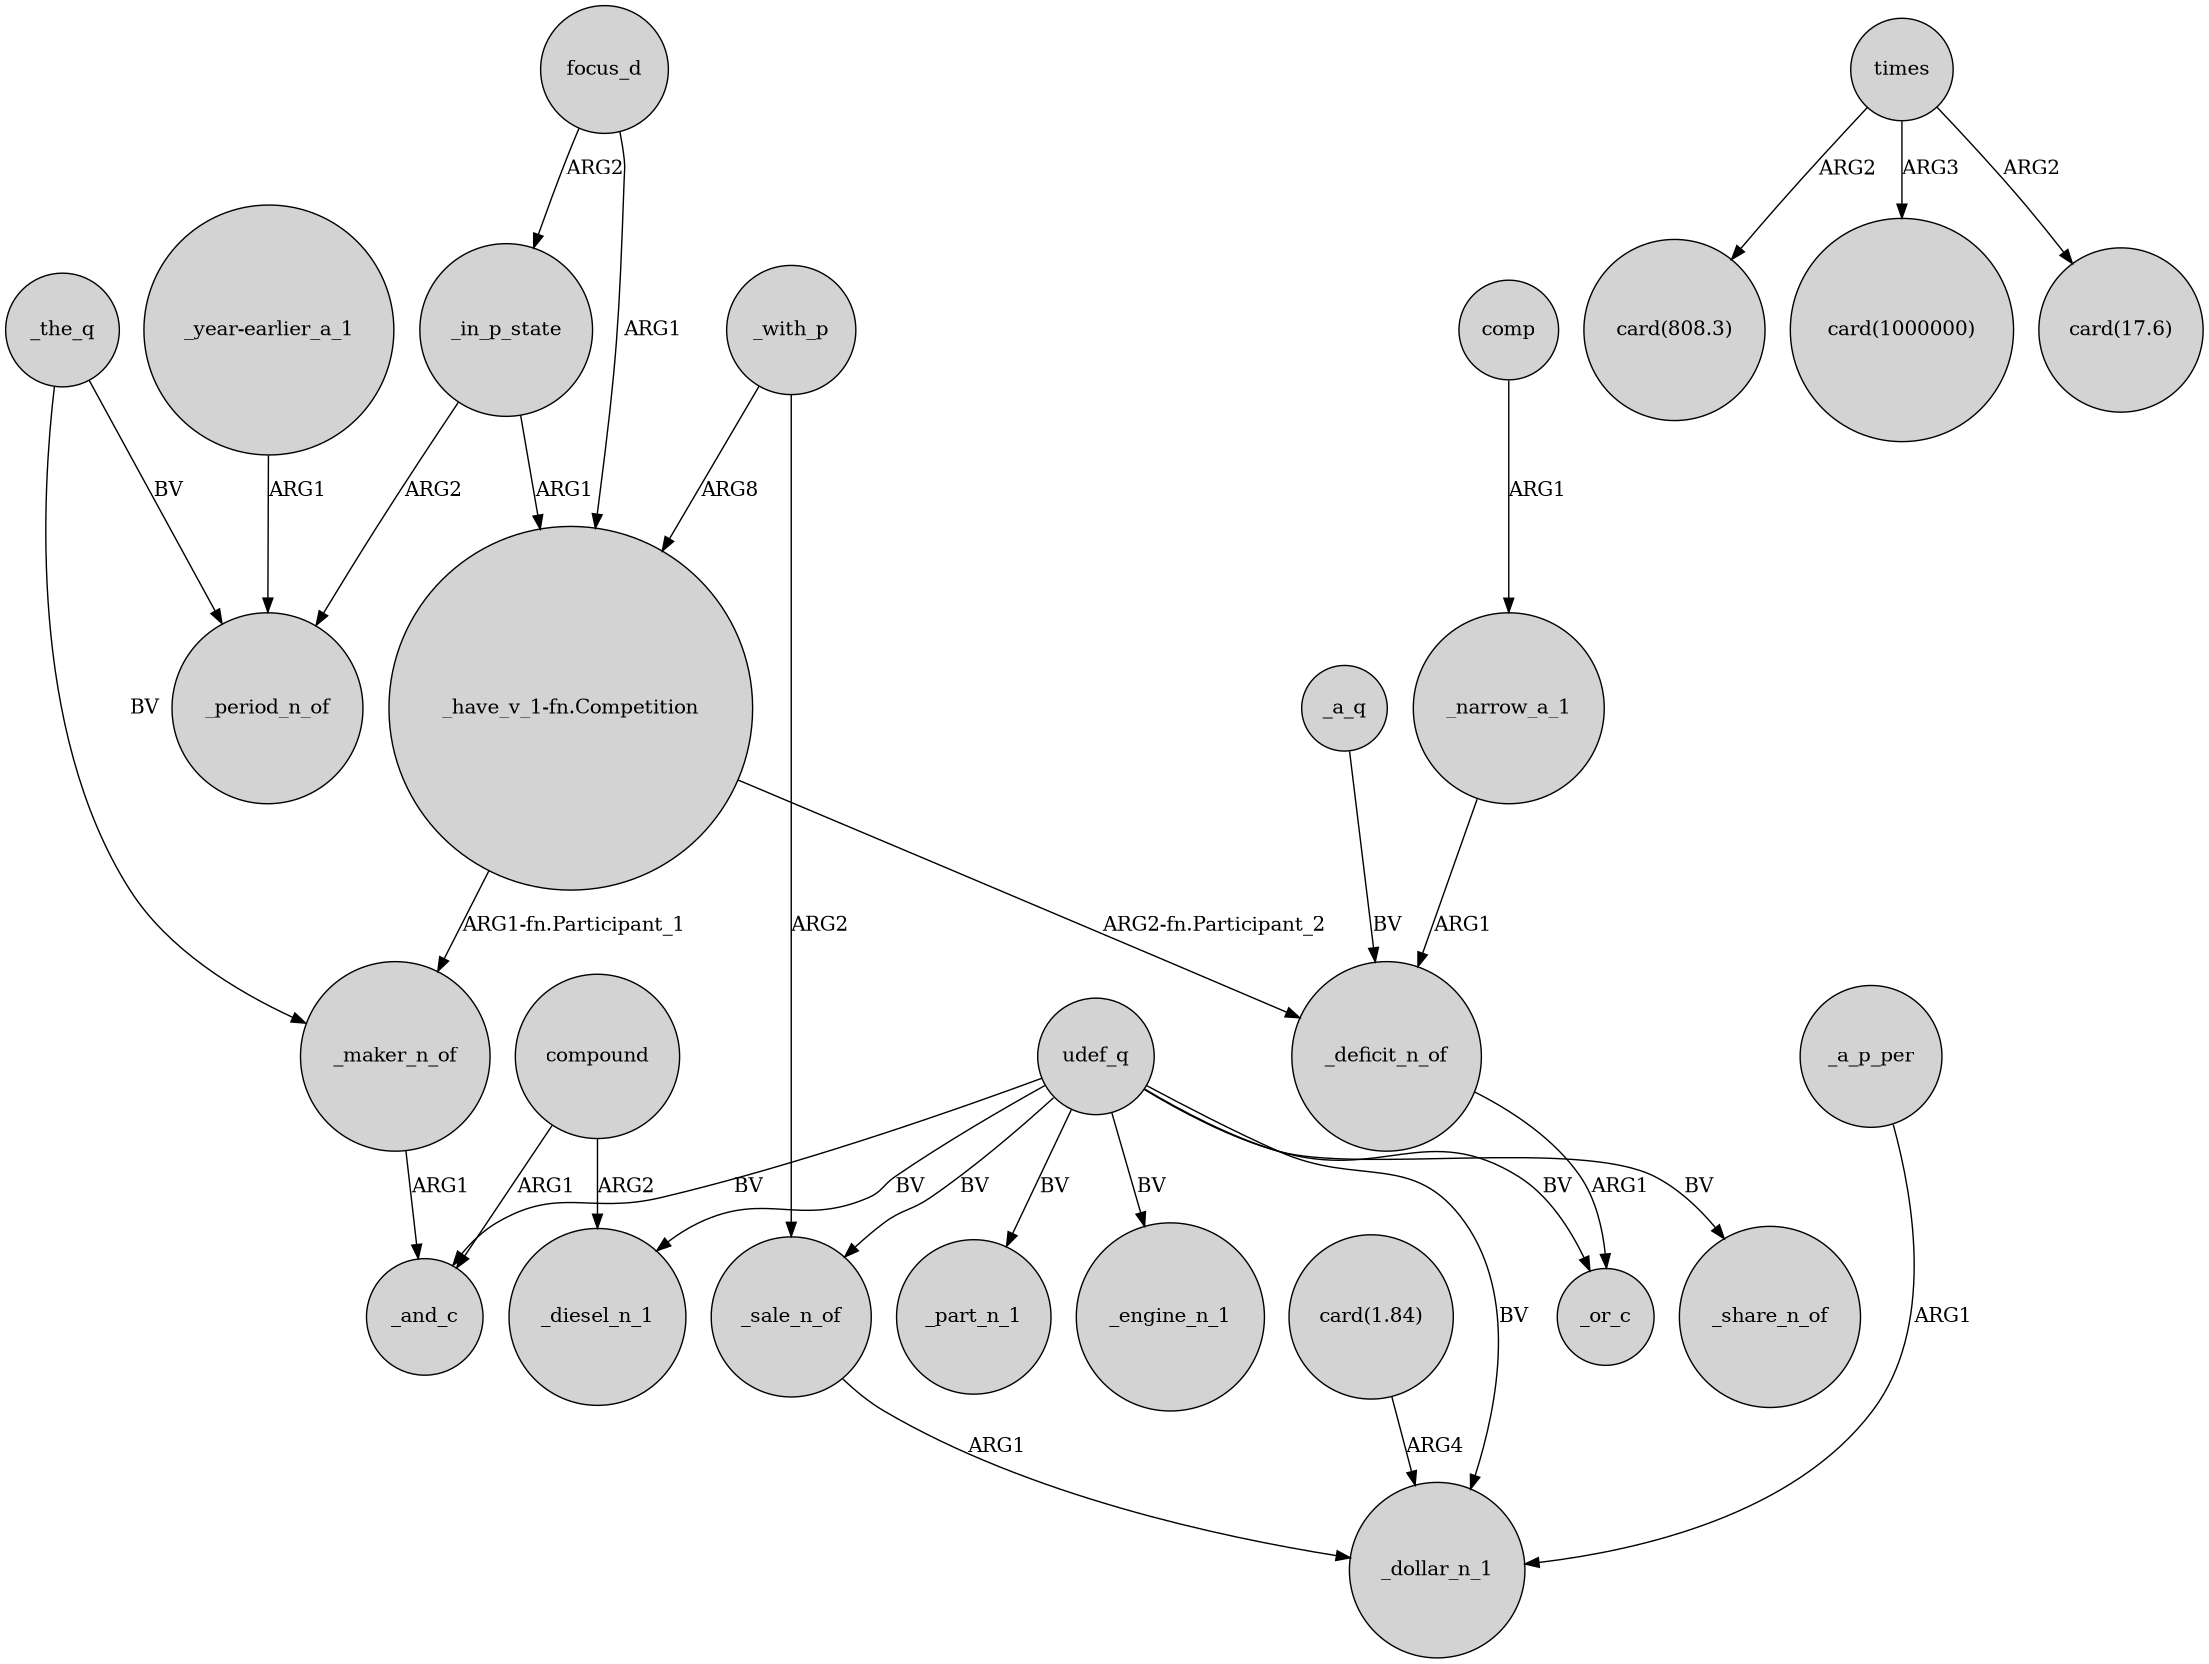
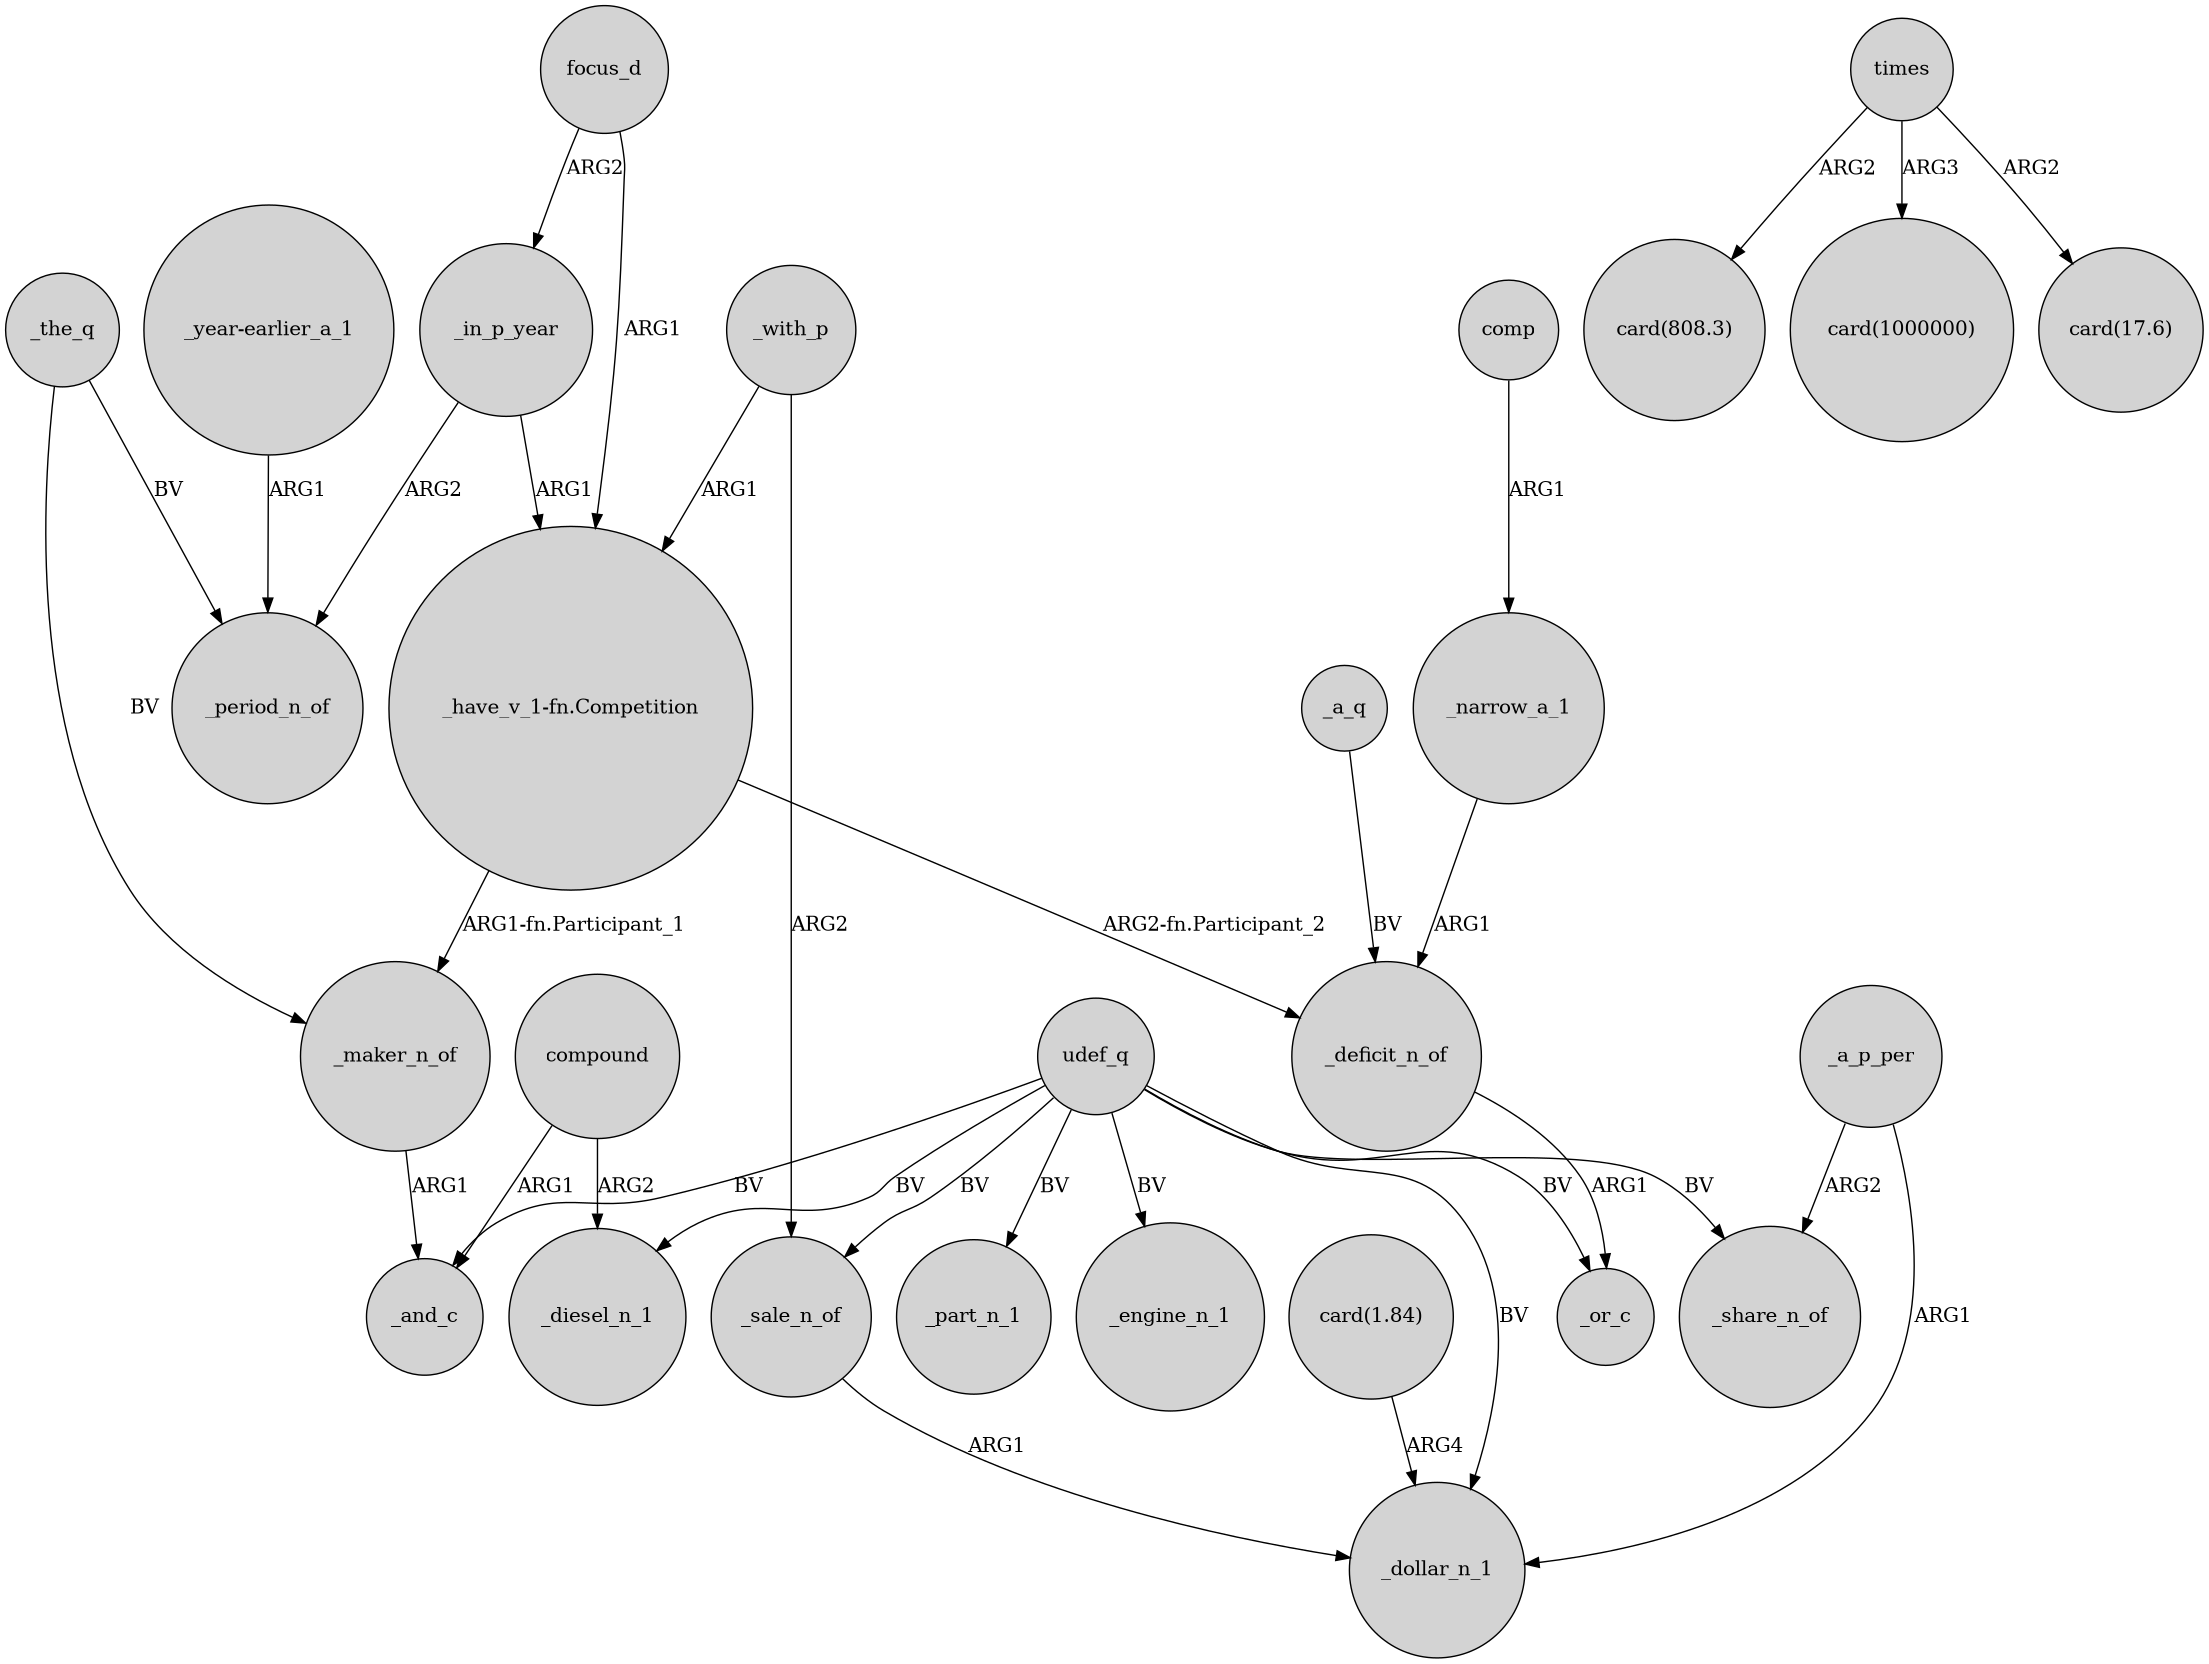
(506, 330) -> (506, 330)
(730, 491) -> (730, 491)
none -> (1827, 1171)
